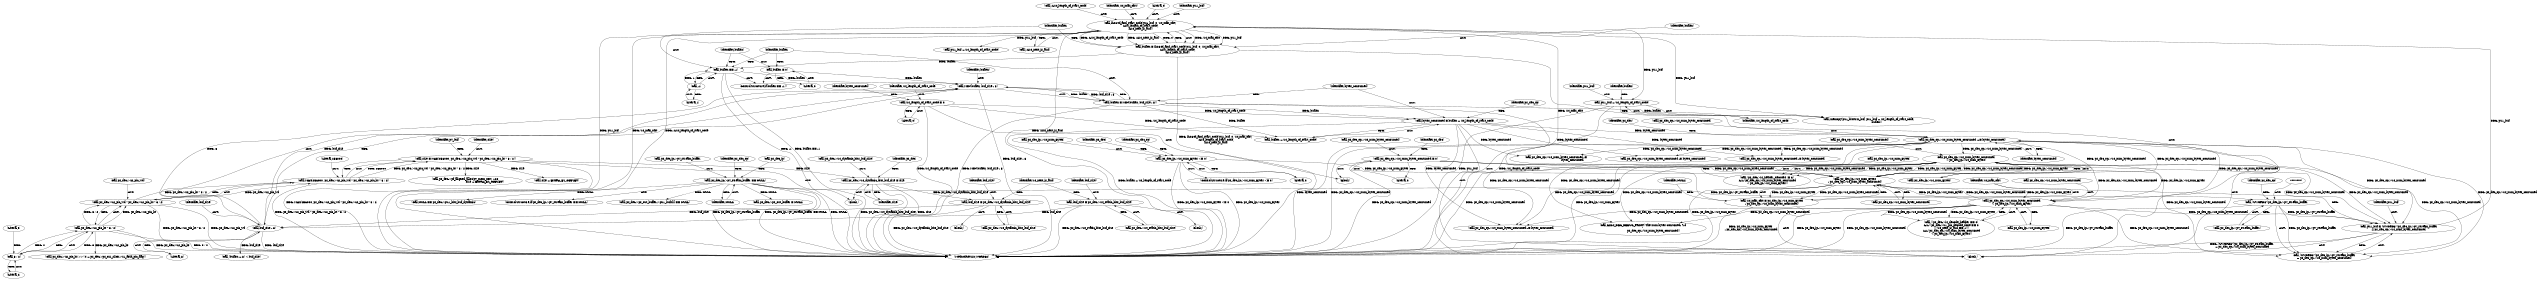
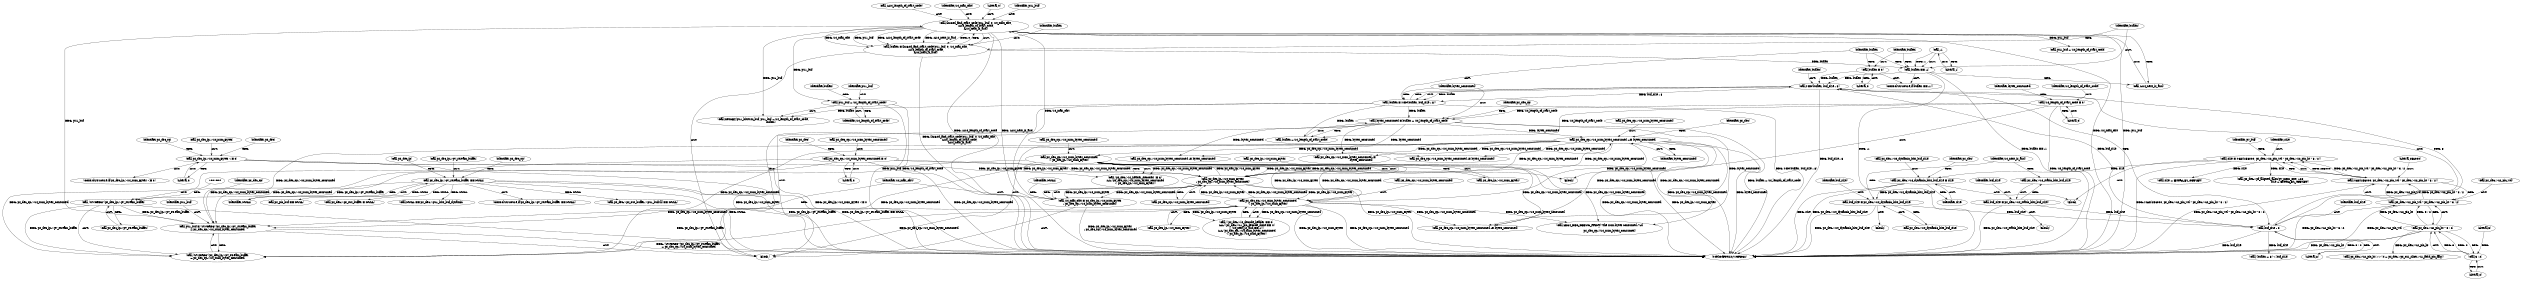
(701, 74) -> (2029, 79)
(1066, 191) -> (2026, 169)
none -> (286, 203)
